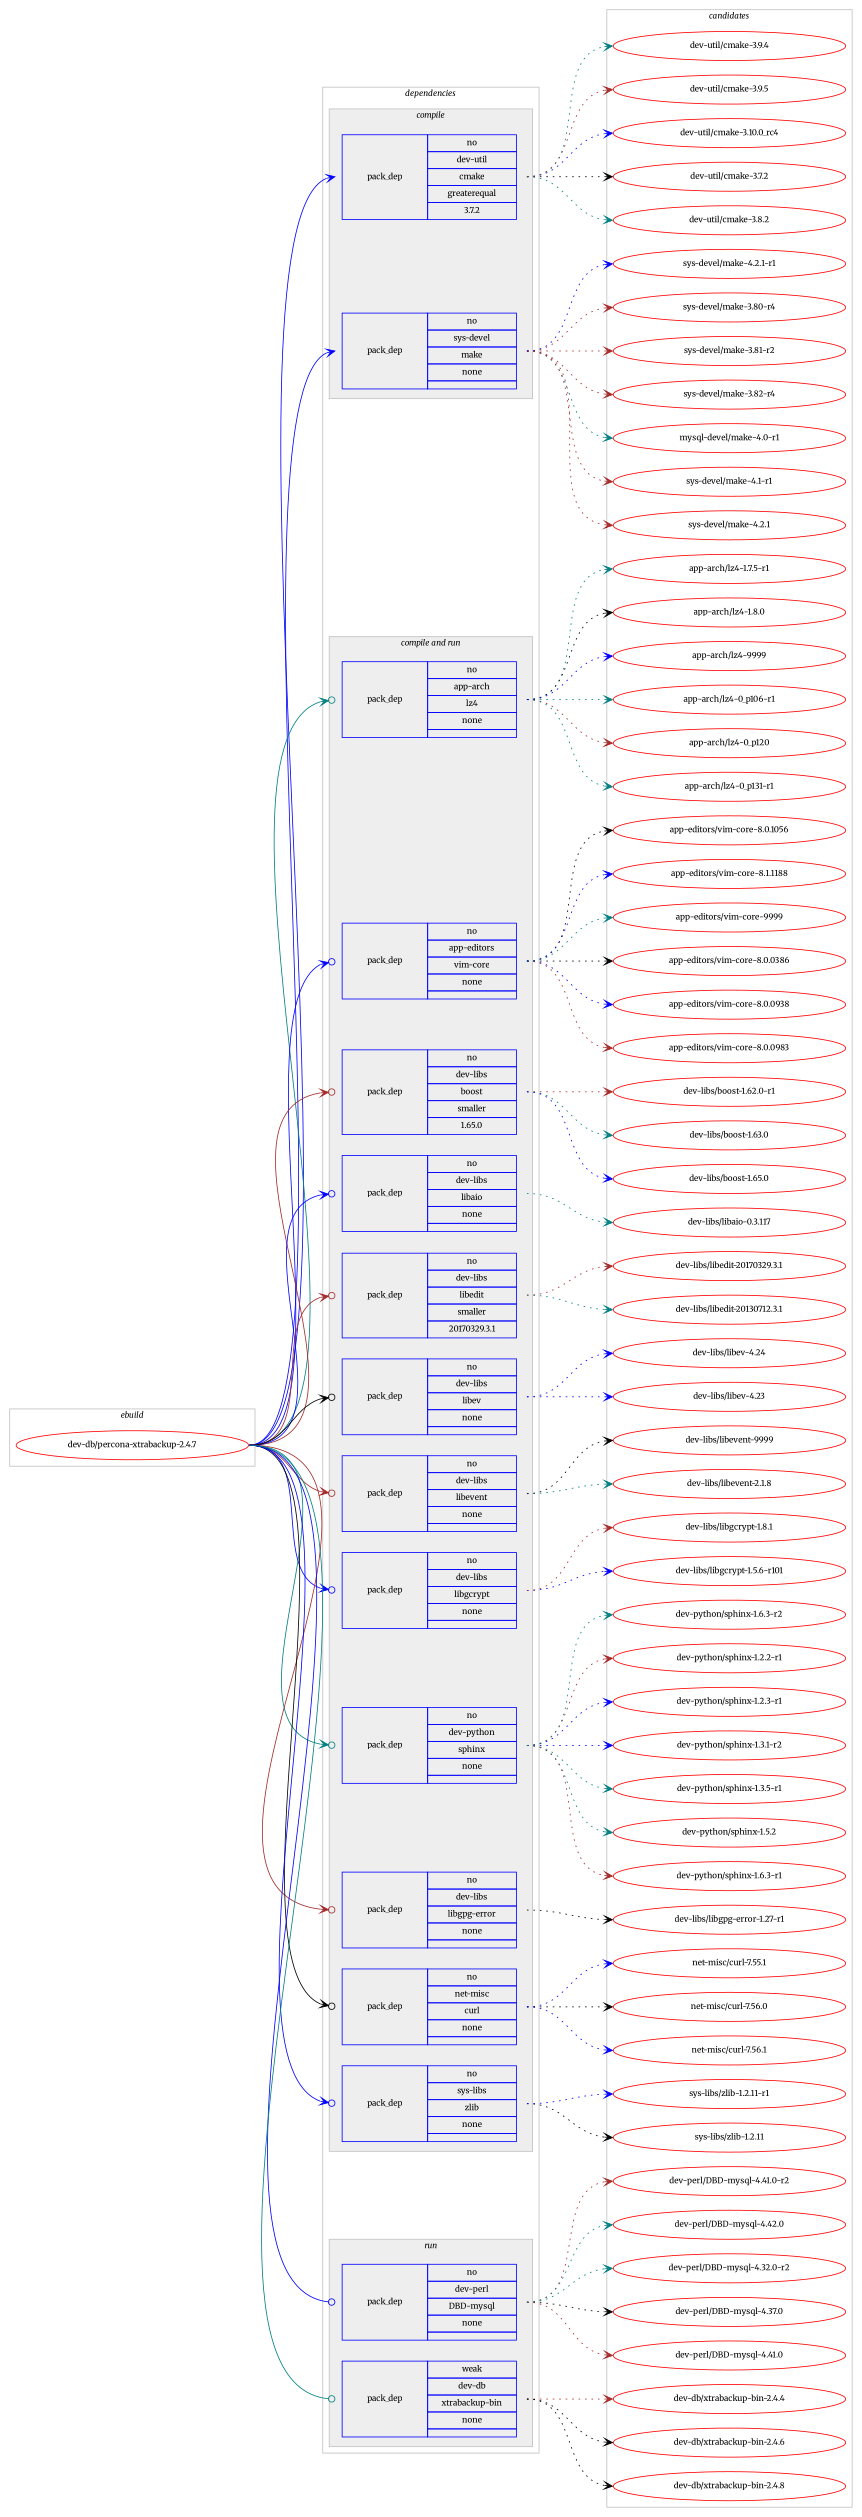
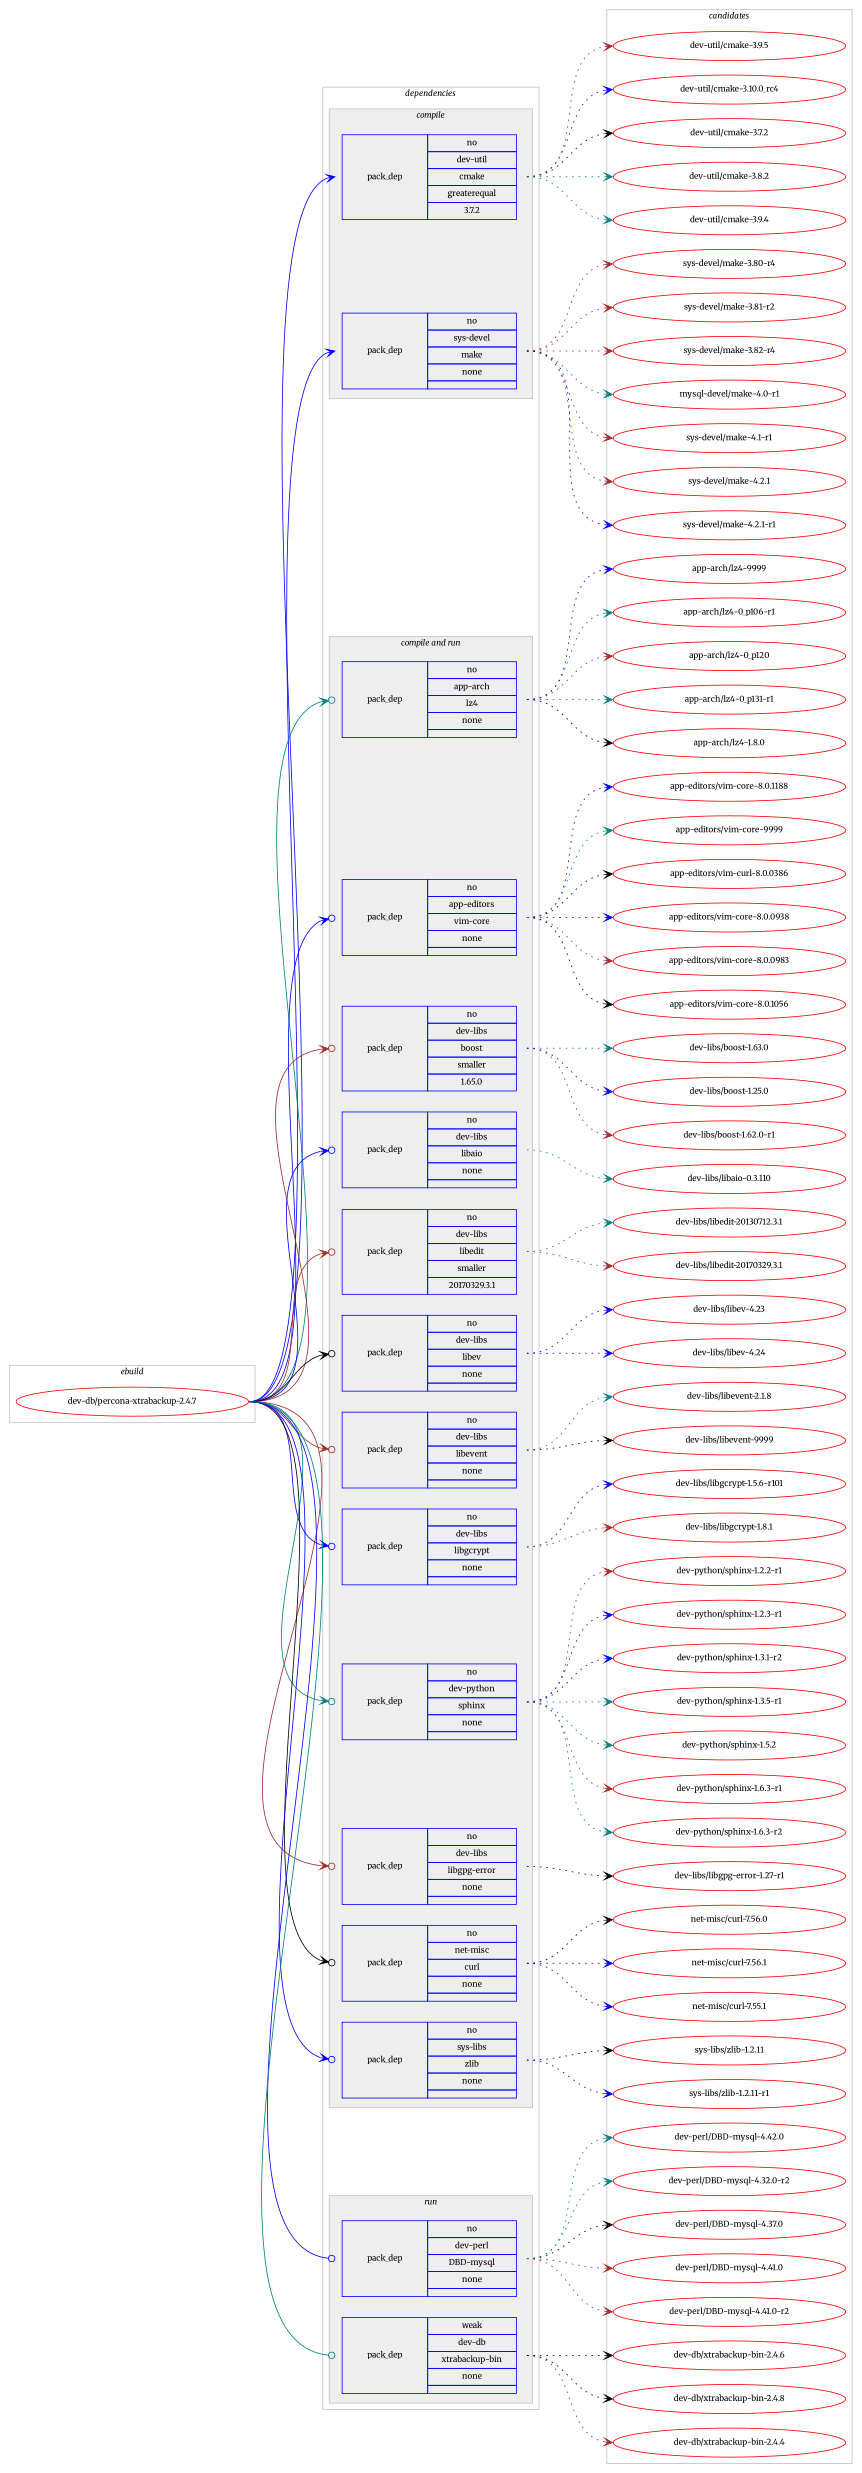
(729, 569) -> none
(729, 874) -> (729, 787)
(729, 961) -> (729, 874)
(729, 1179) -> (729, 1092)
(729, 1223) -> (729, 1179)
